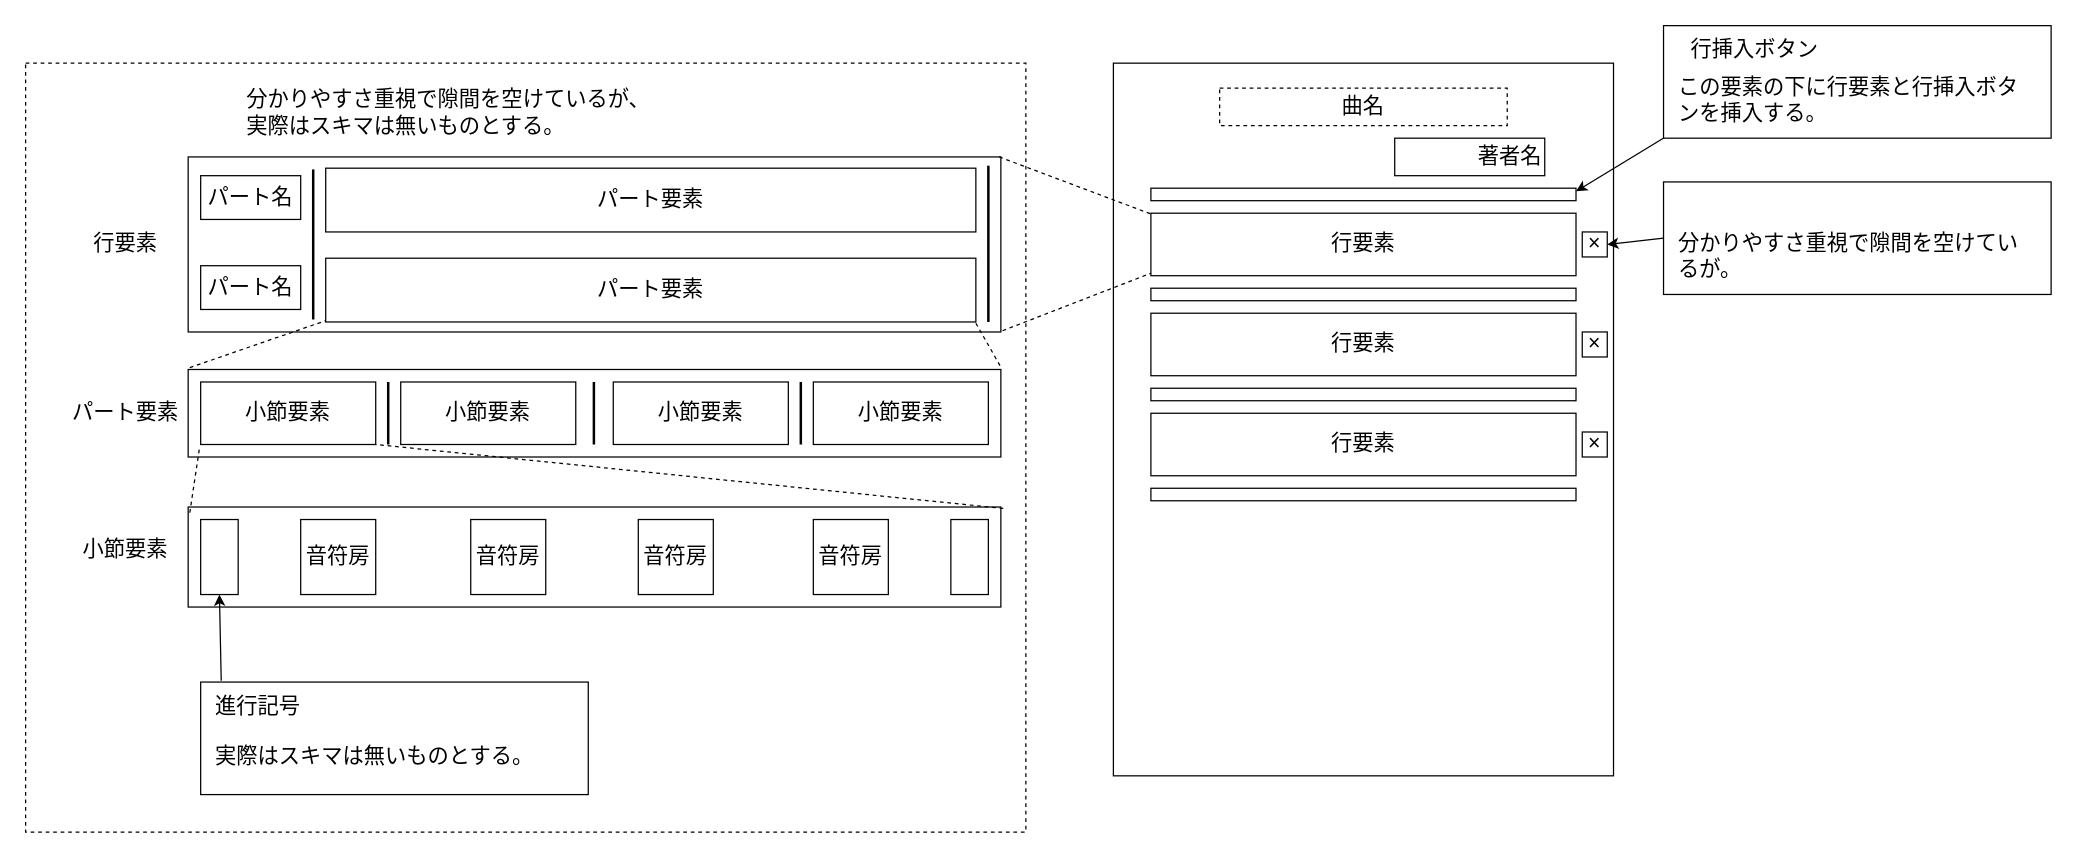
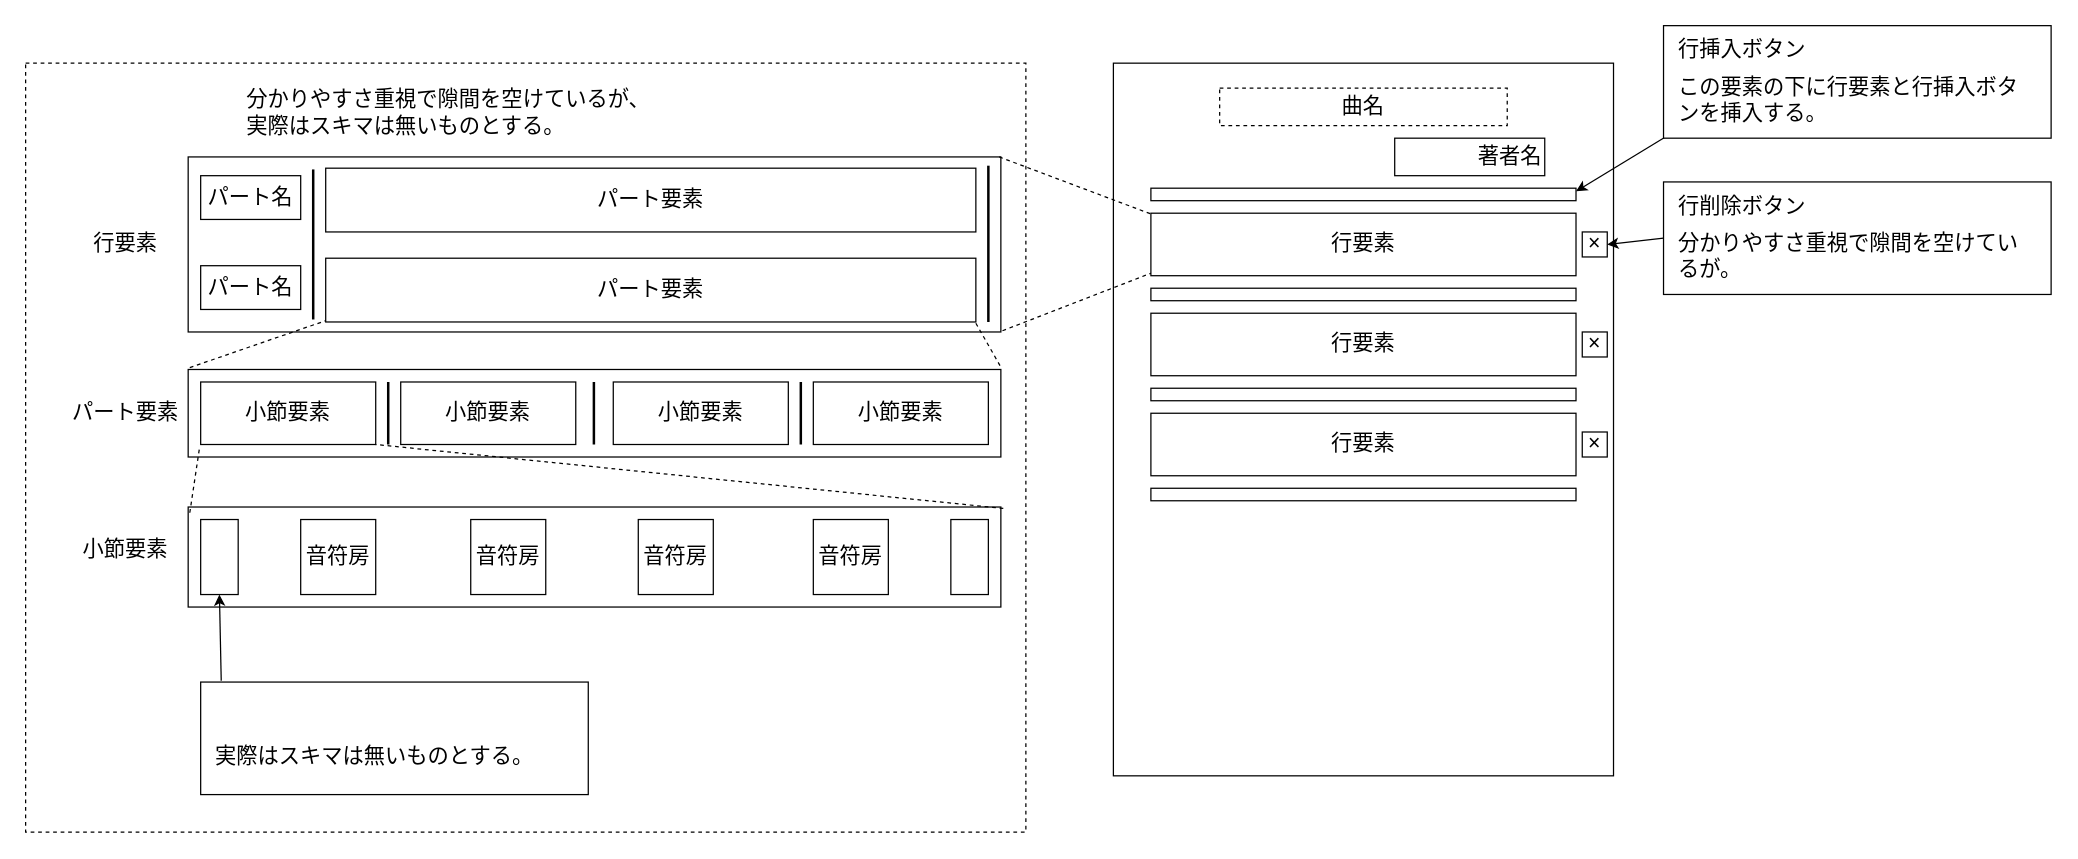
(1813, 51) -> (1801, 51)
none -> (1801, 207)
(338, 707) -> none
